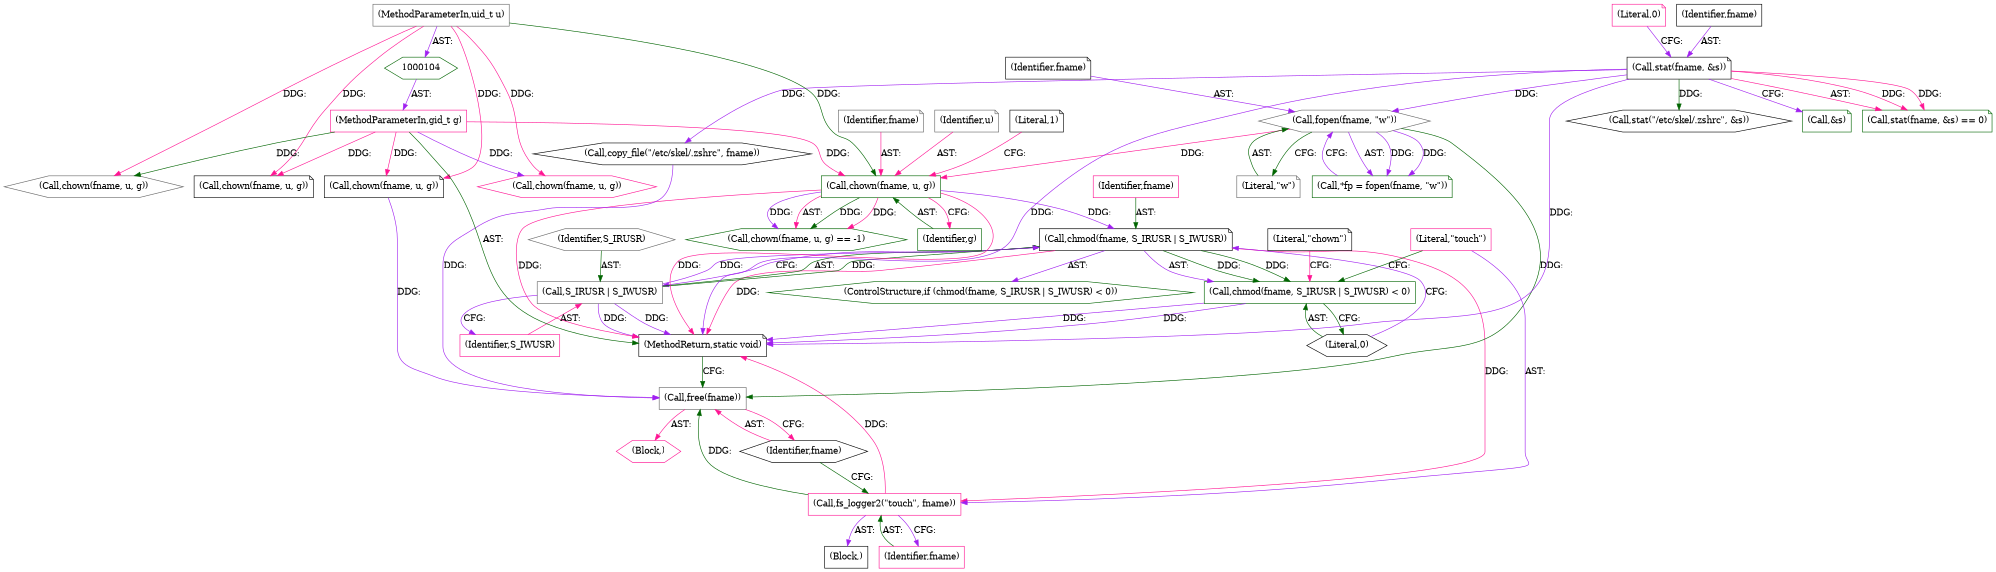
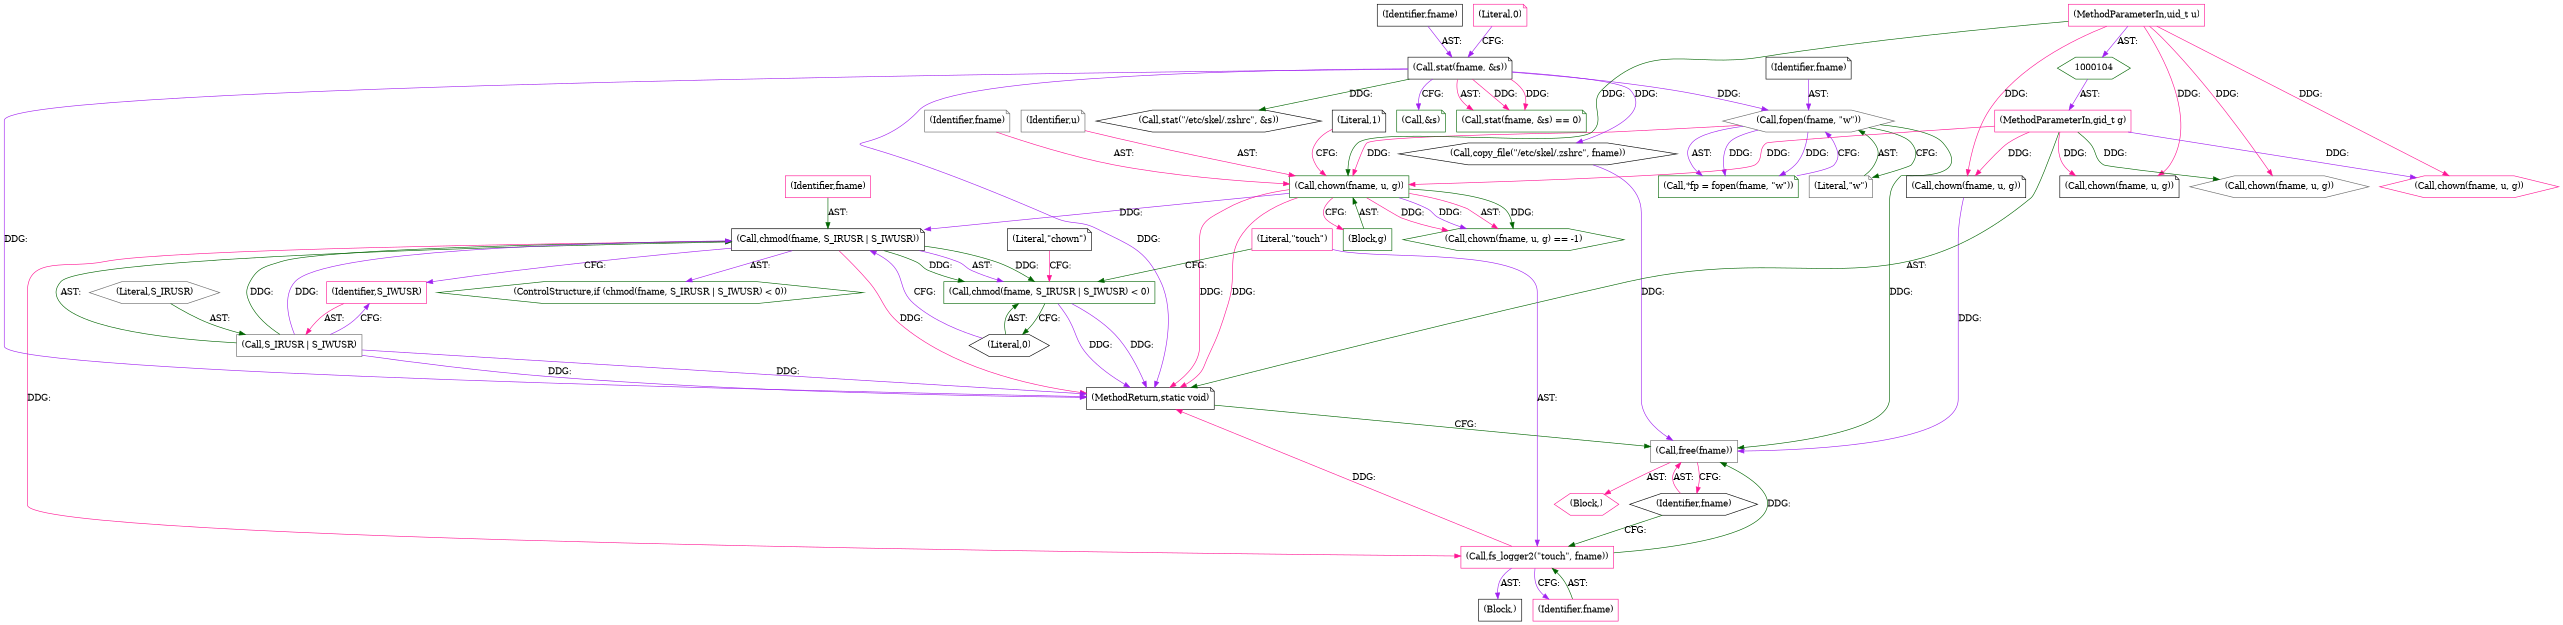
(441, 15) -> (2136, 15)
(602, 240) -> (155, 293)
(950, 240) -> (1368, 240)
(760, 267) -> (582, 263)
